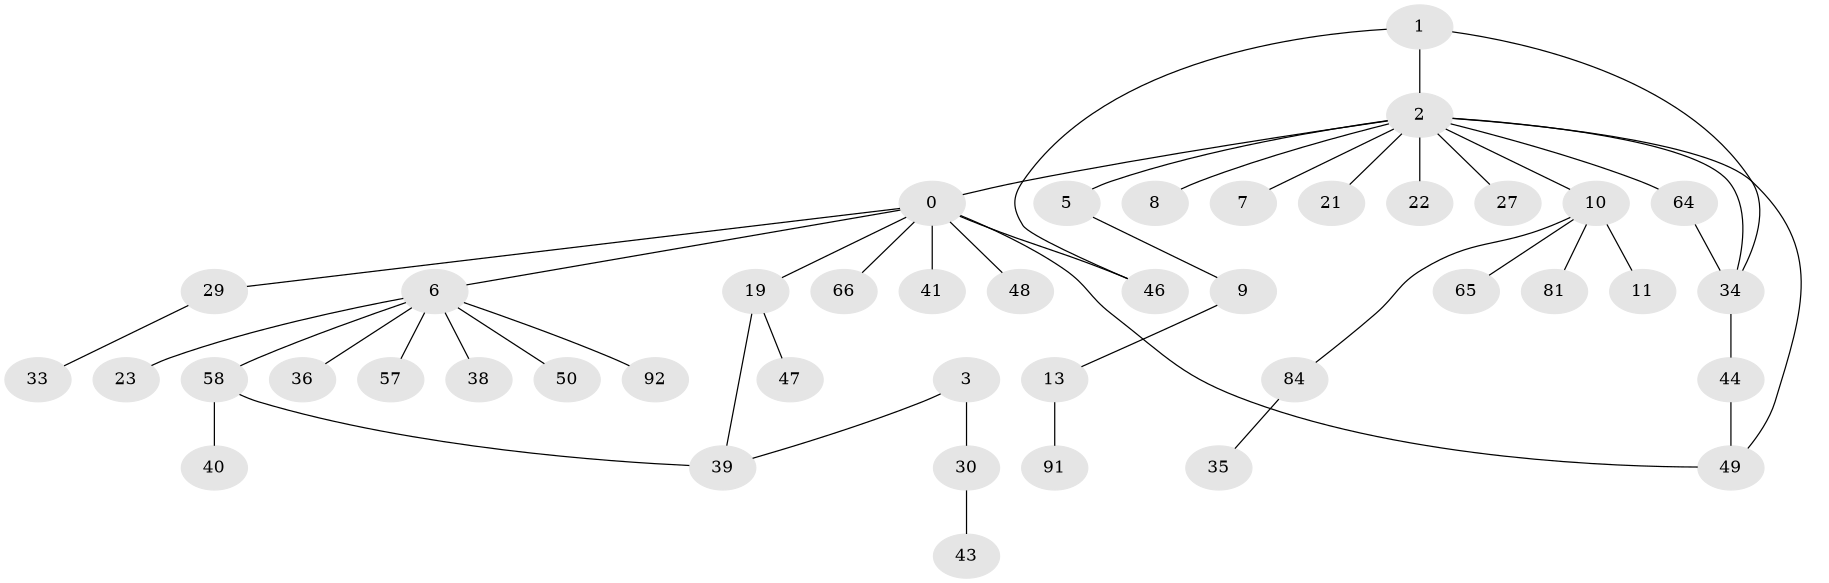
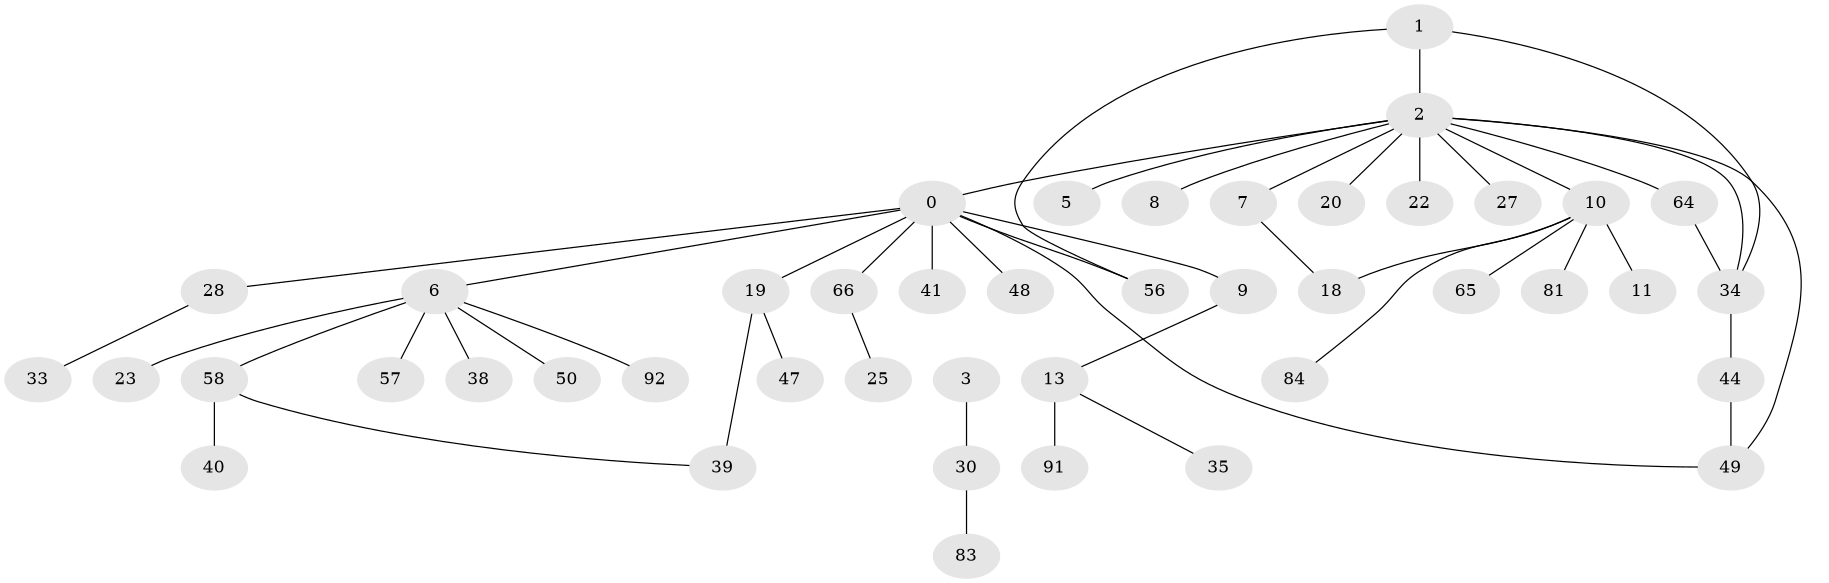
(1332, 203) -> (1332, 203)
(1155, 247) -> (1091, 242)
(214, 292) -> (214, 292)
(1155, 292) -> (1155, 292)
none -> (1332, 292)
(303, 380) -> none
none -> (878, 380)
(1257, 424) -> (1137, 424)
(848, 429) -> none
(967, 556) -> (967, 556)
